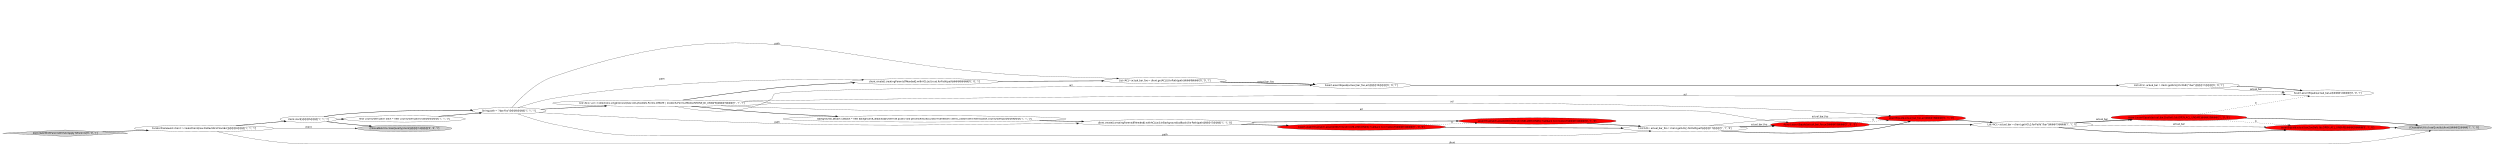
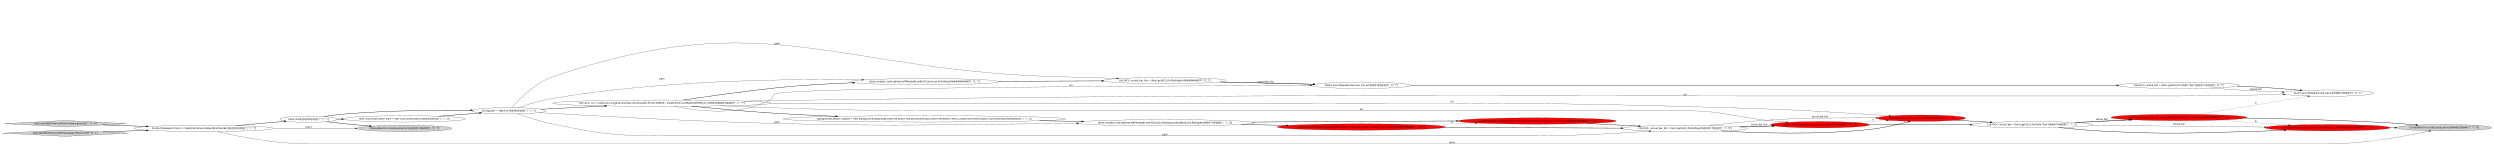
none -> (65, 124)
